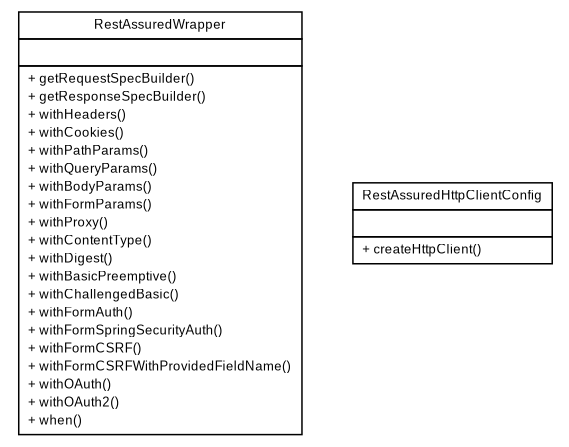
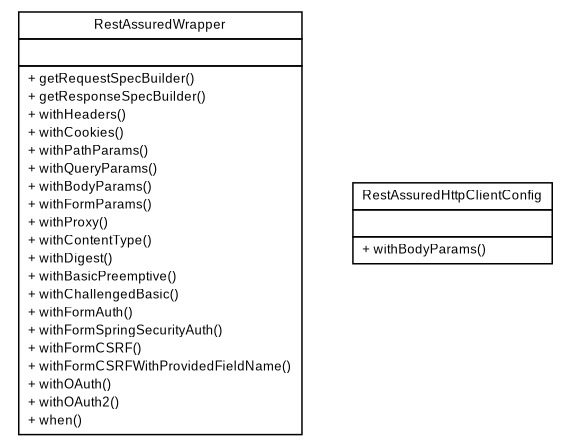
(423, 250) -> (425, 250)
